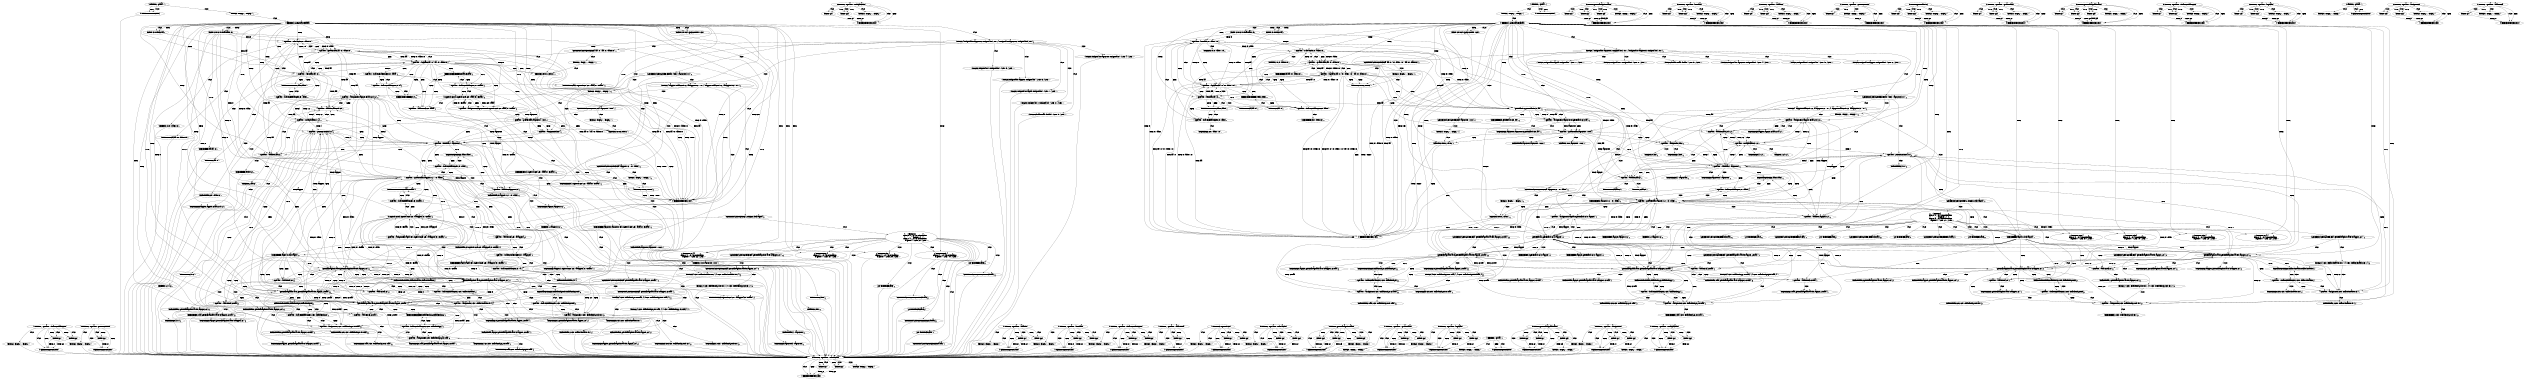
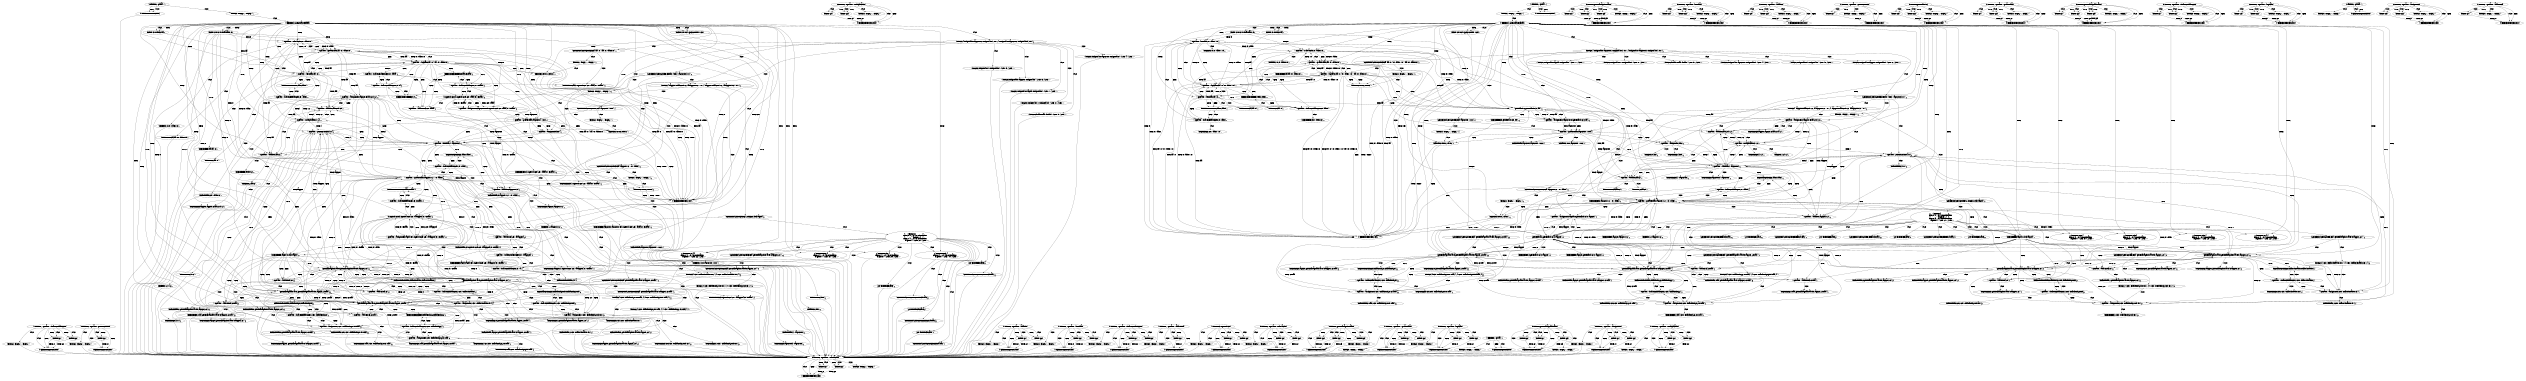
(512, 57) -> (600, 69)
(1519, 132) -> none
(1482, 180) -> (1469, 183)
(536, 262) -> (540, 250)
